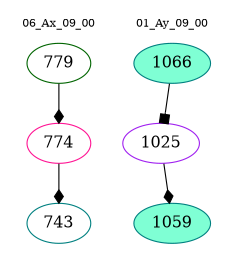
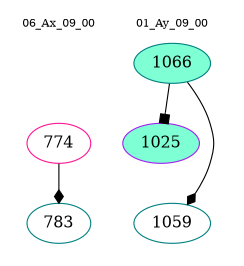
(59, 63) -> none
(161, 143) -> (161, 143)
(166, 177) -> (213, 137)
(59, 223) -> (59, 223)
(172, 223) -> (172, 223)
